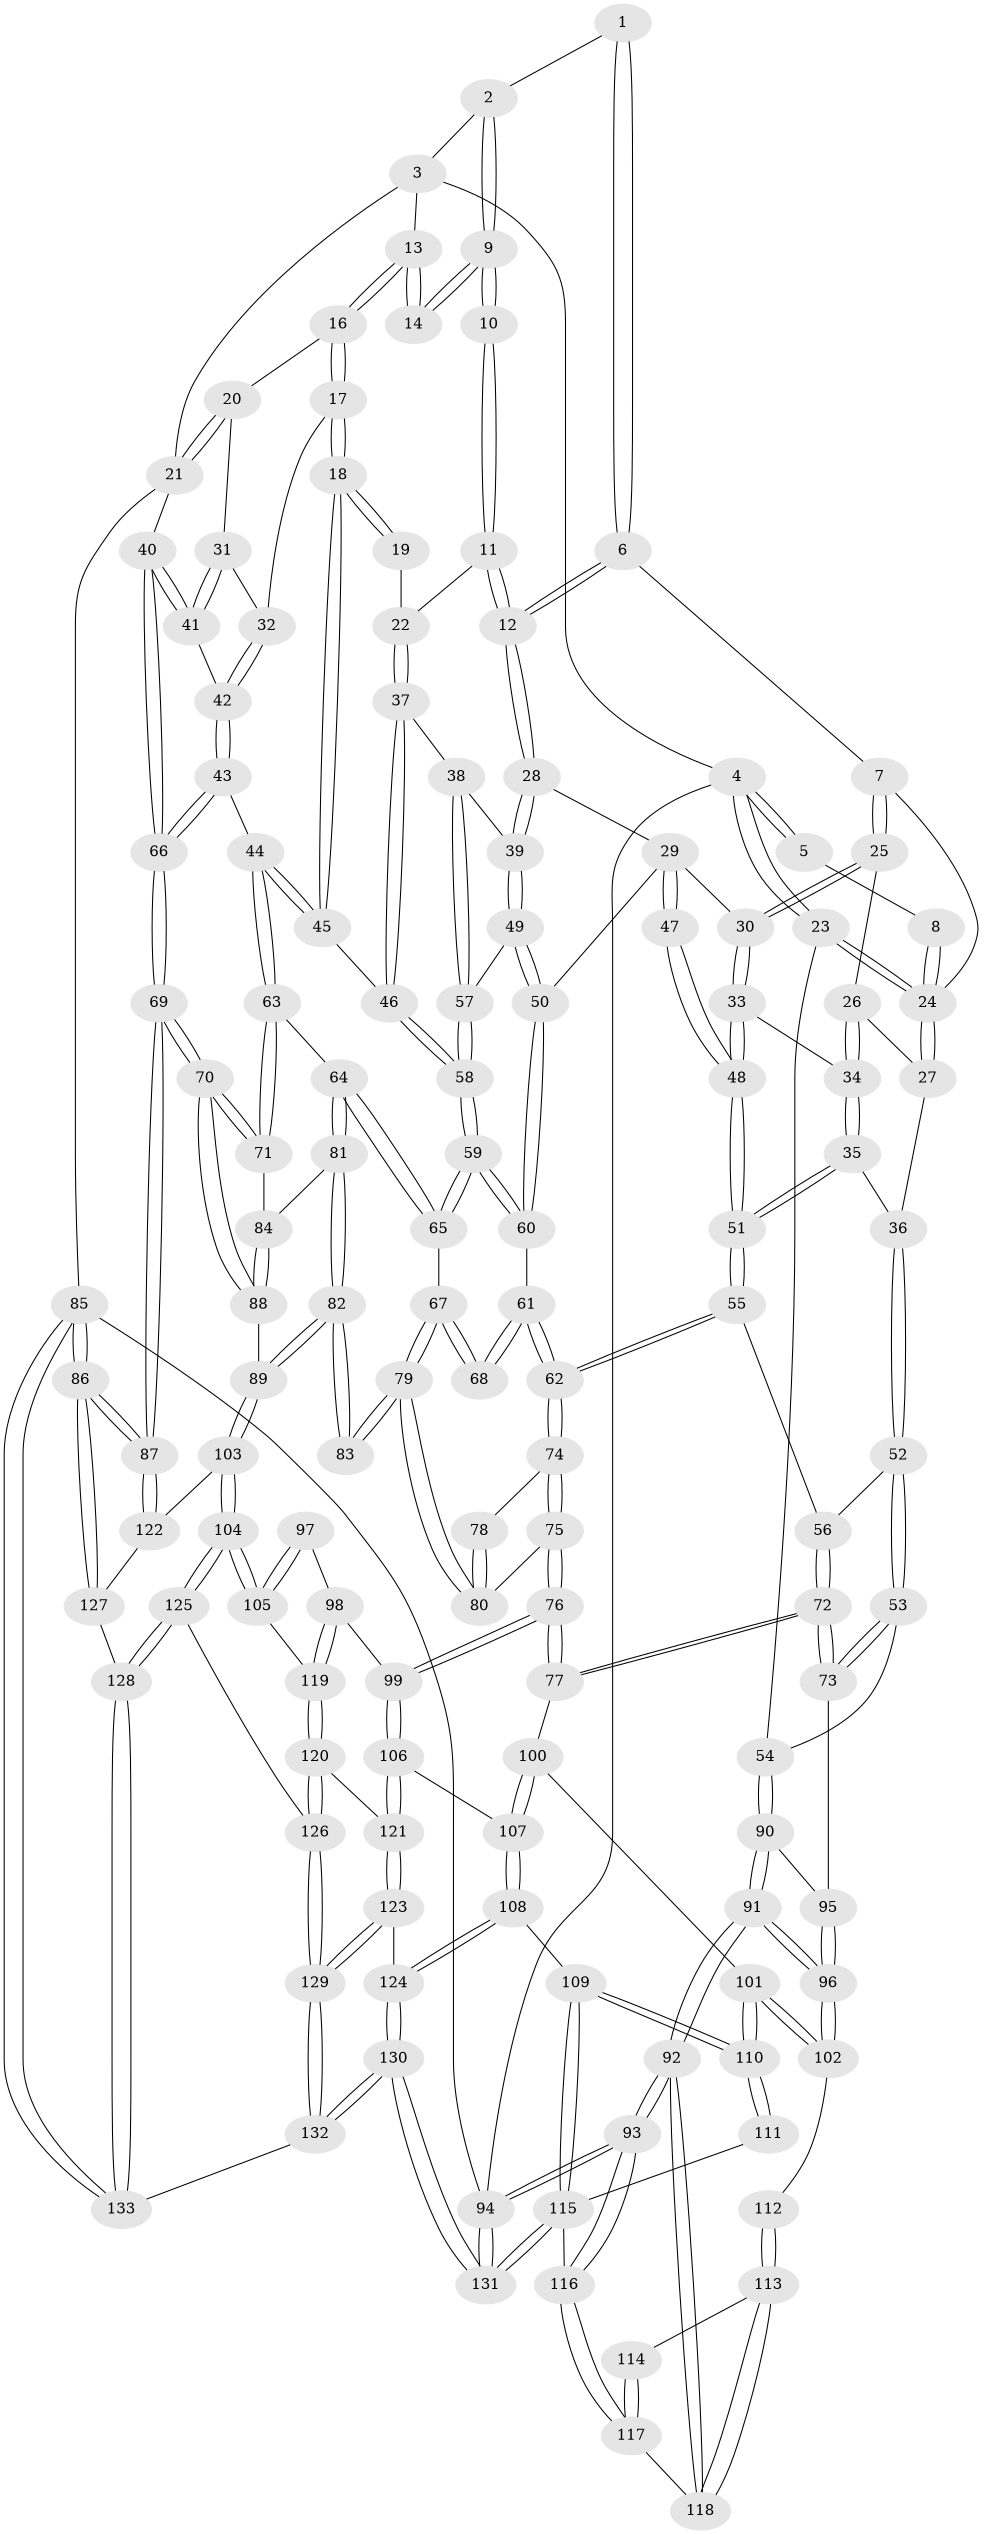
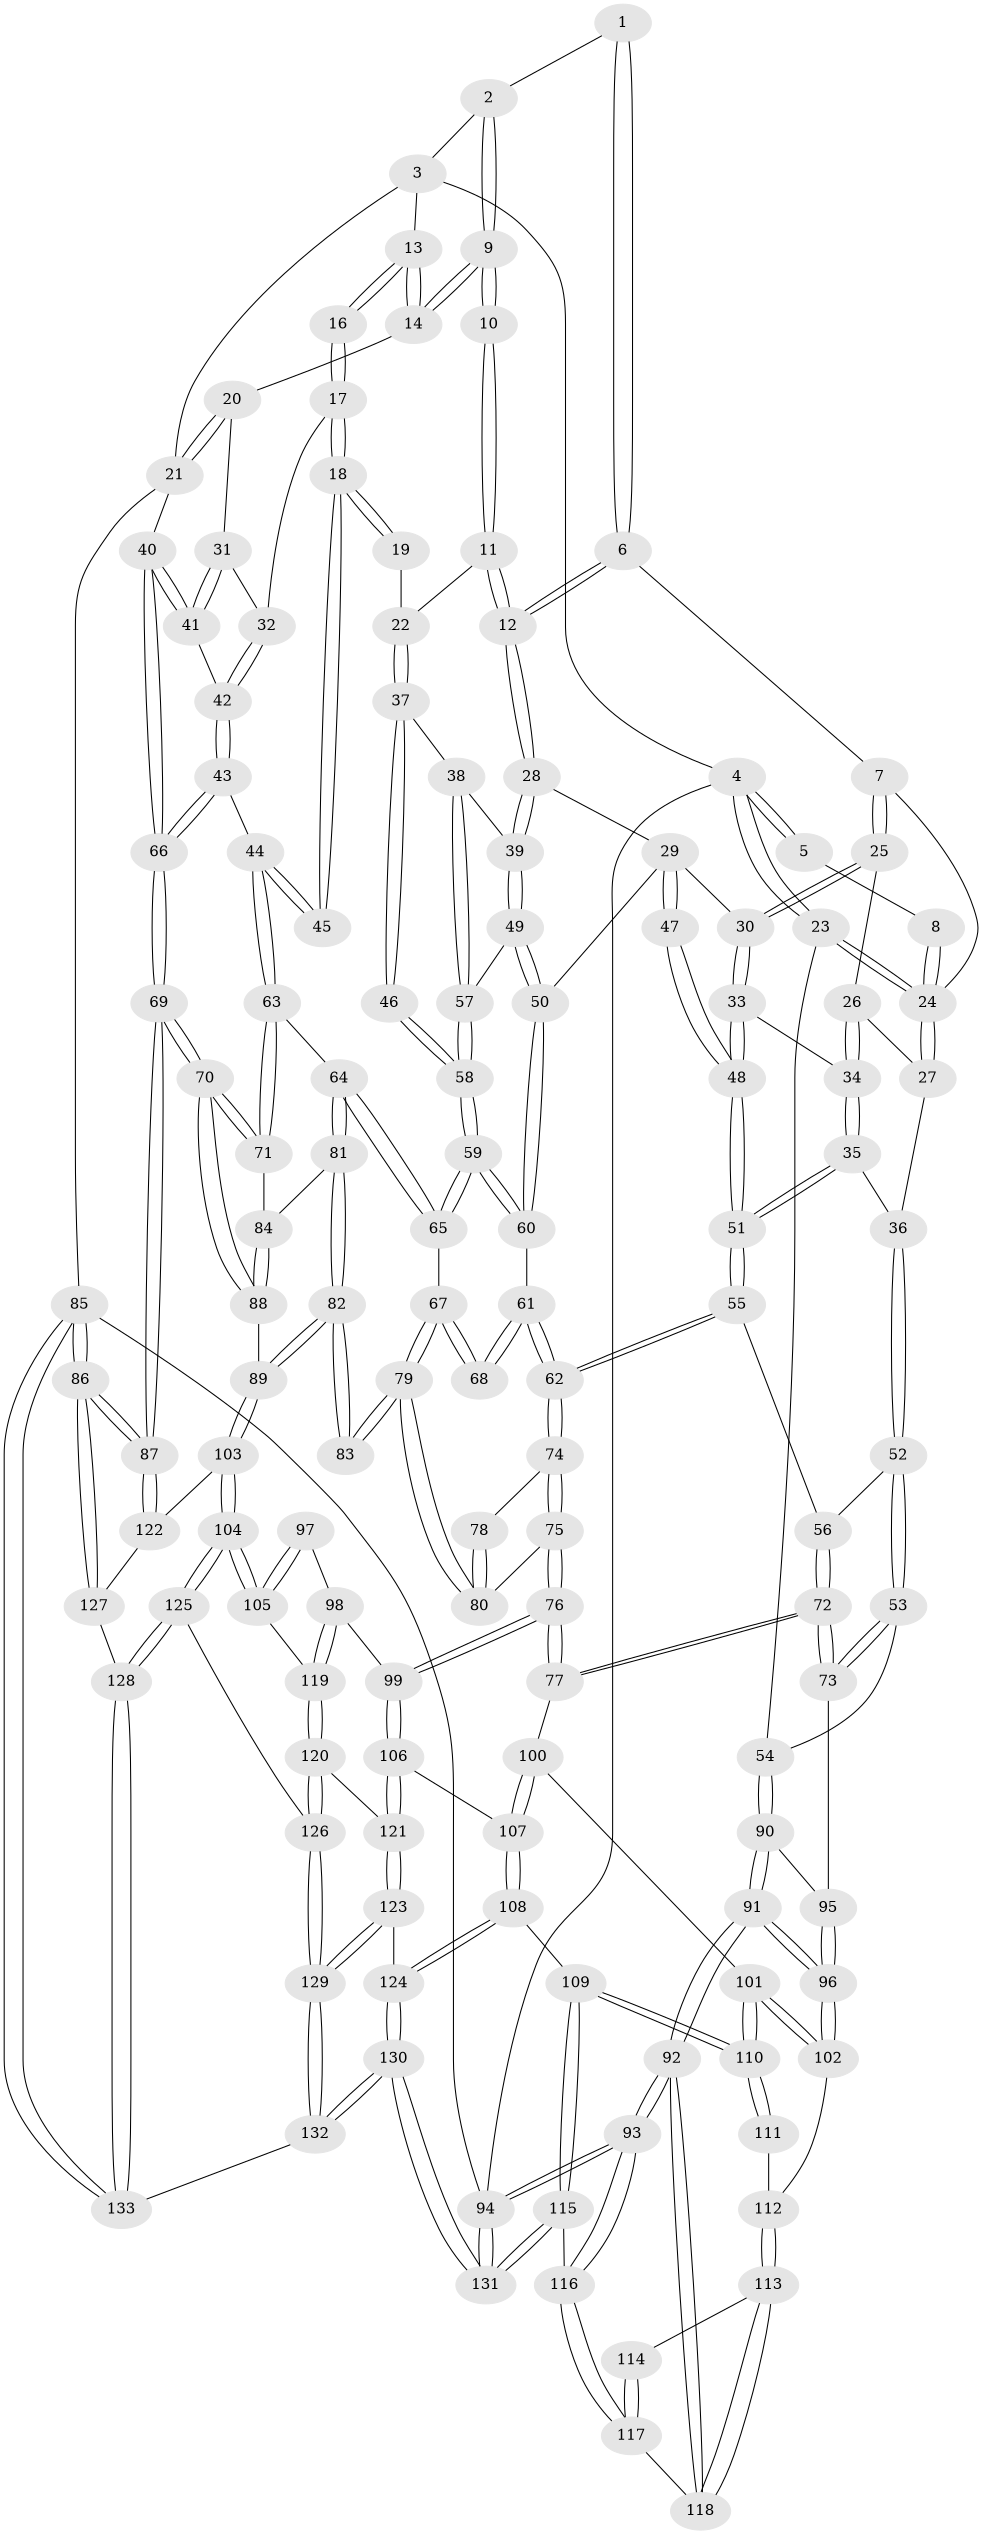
(285, 362) -> (325, 364)
(356, 966) -> none
(666, 2172) -> (769, 2172)
